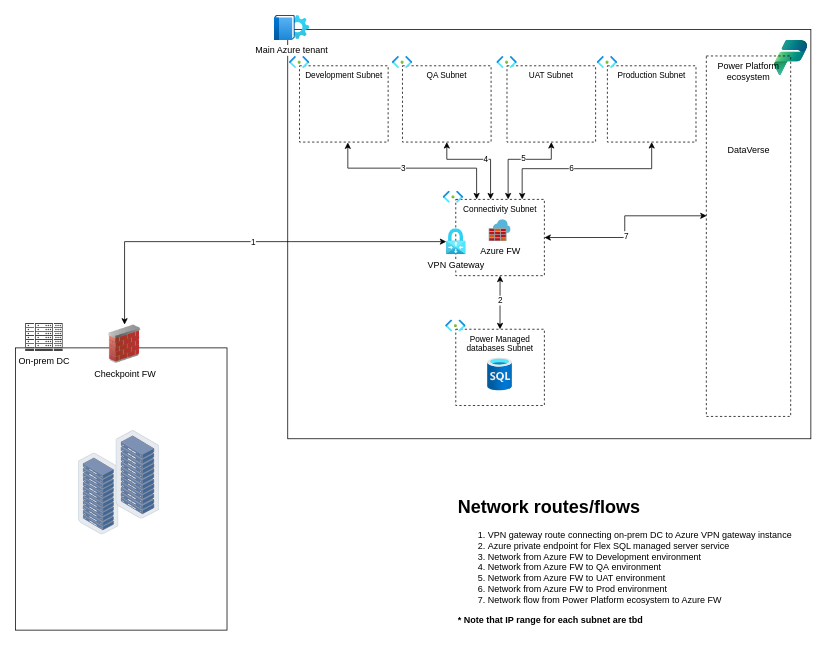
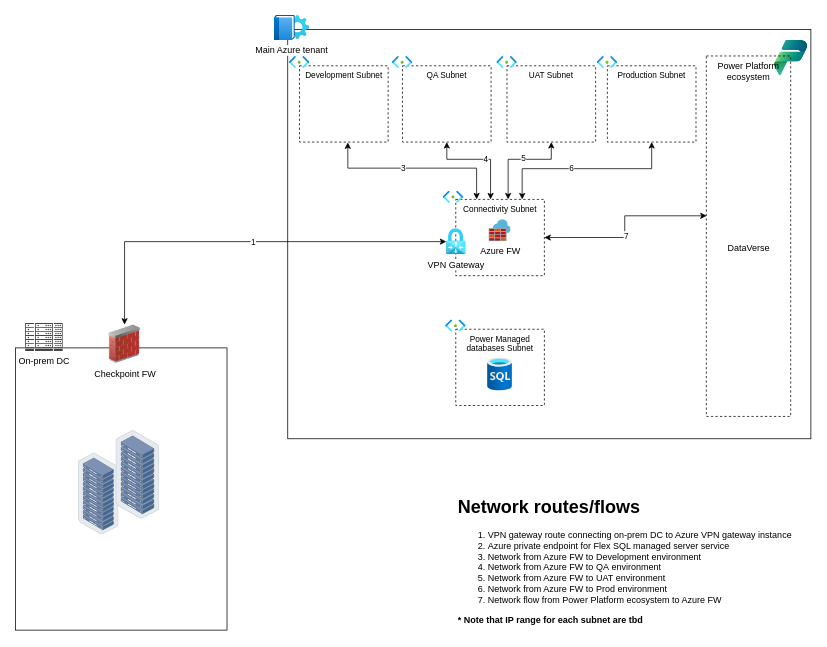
(748, 127) -> (748, 224)
(500, 300) -> none
